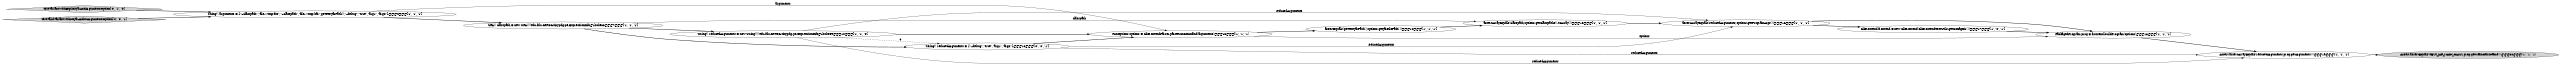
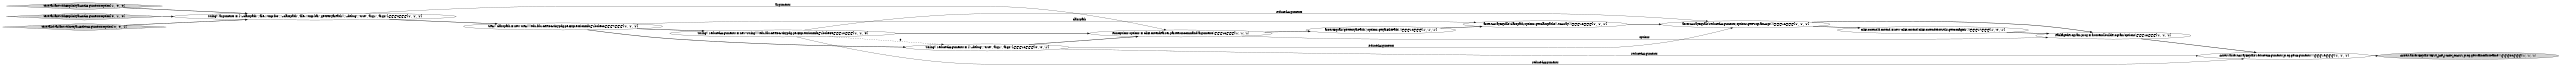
none -> (84, 6)
